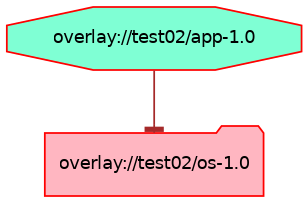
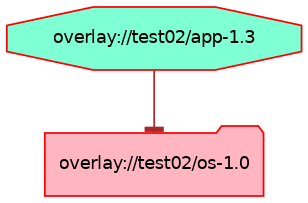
(154, 38) -> (154, 38)
